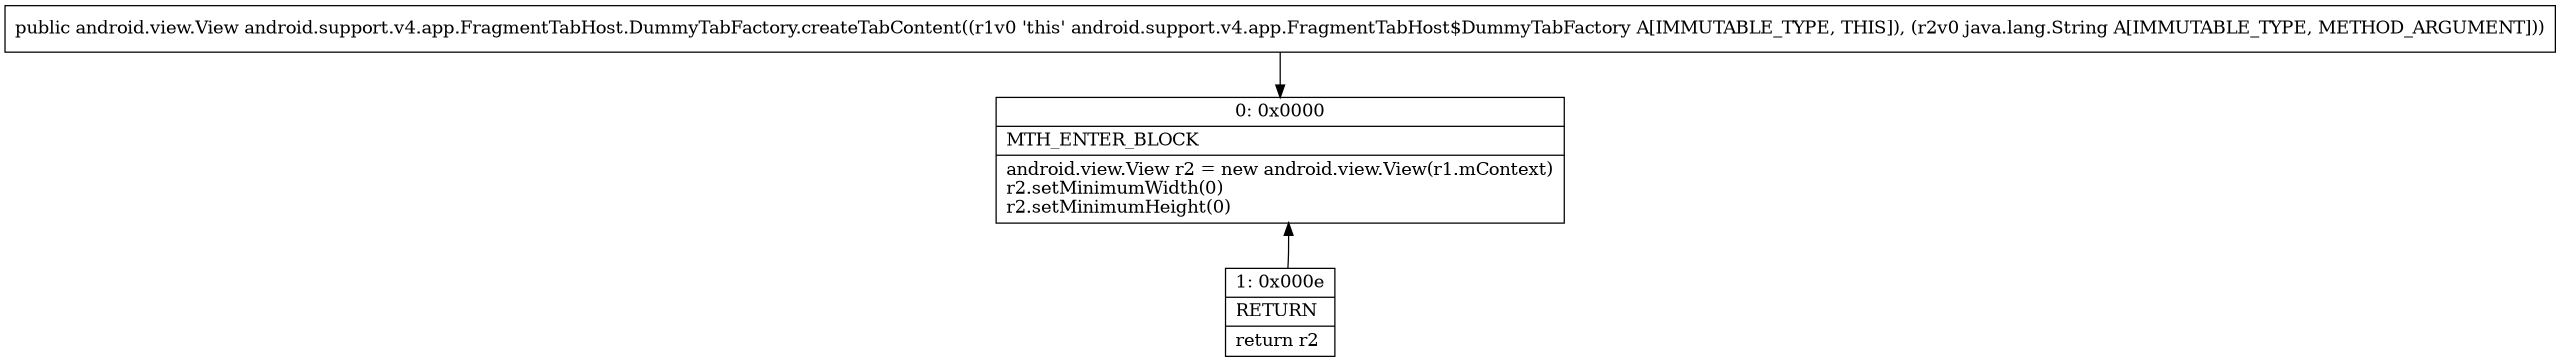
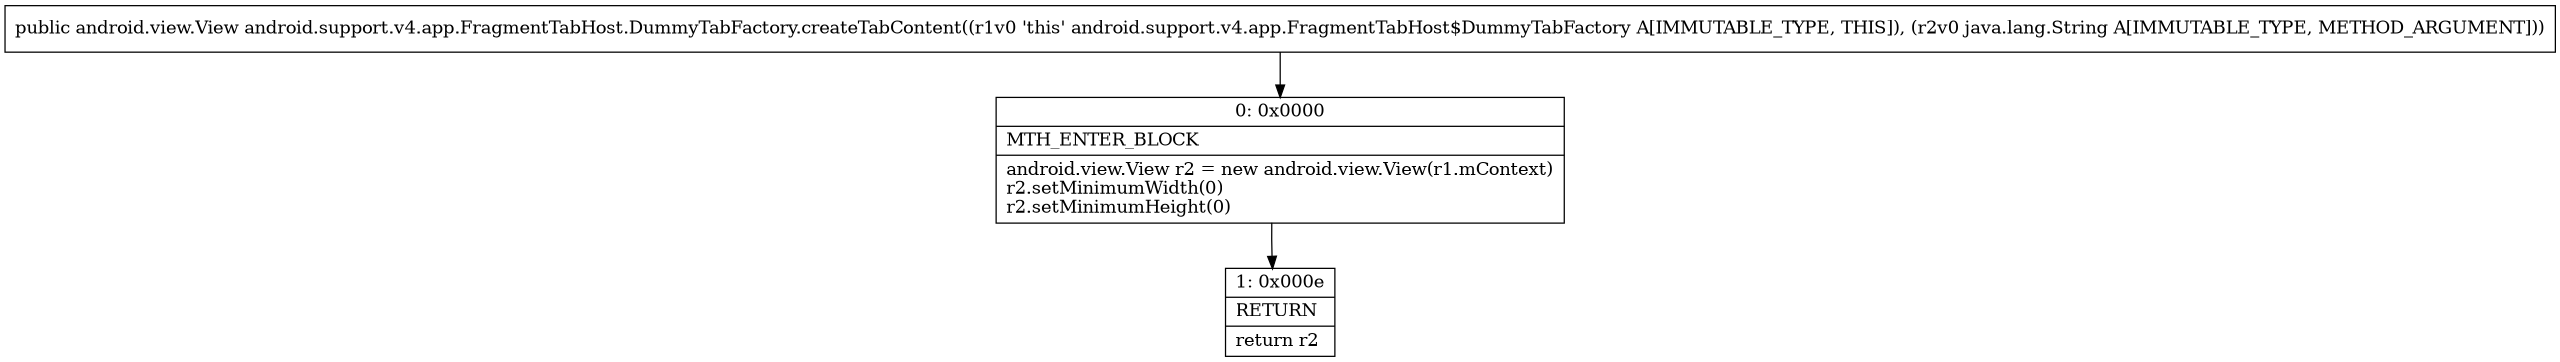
(1289, 252) -> (1272, 239)
